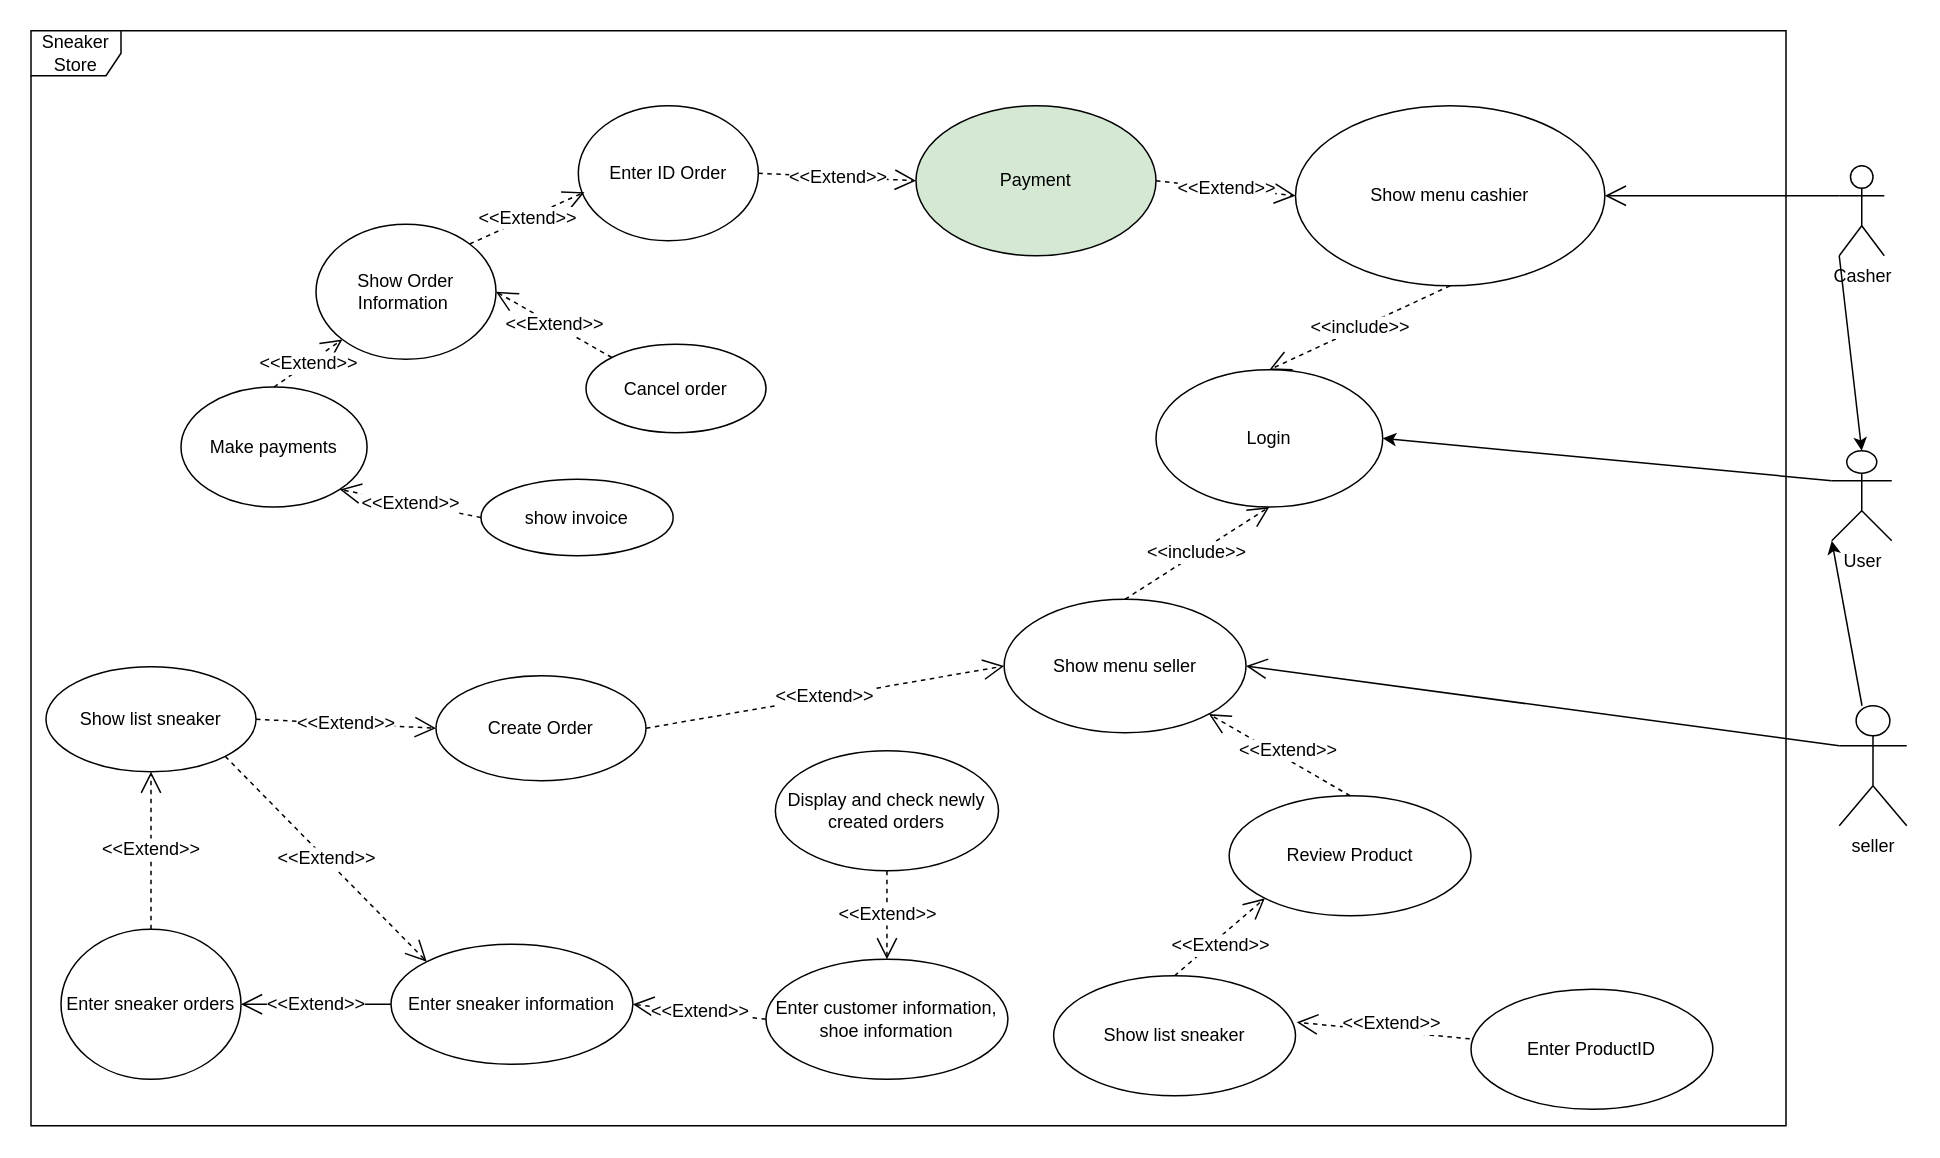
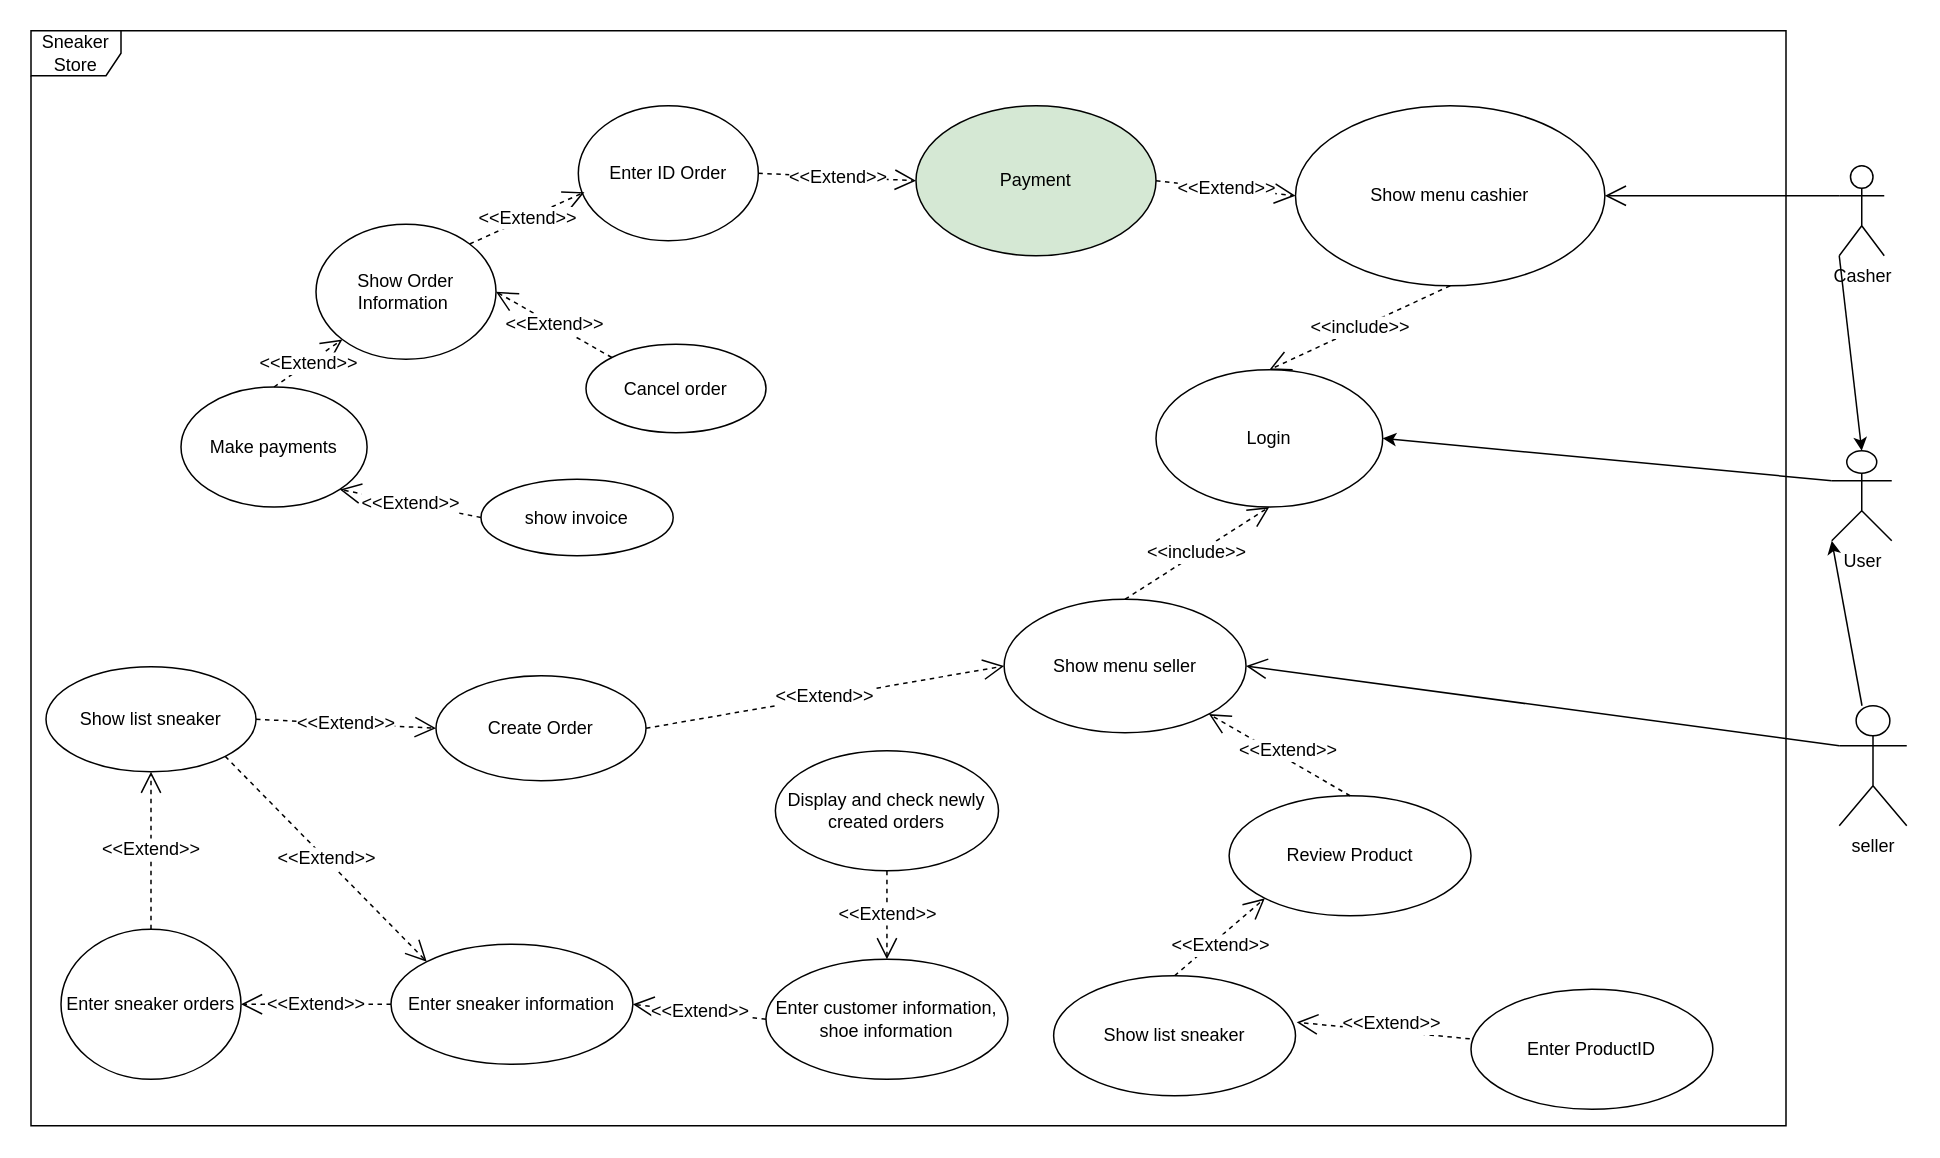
(375, 1004) -> (375, 1004)
